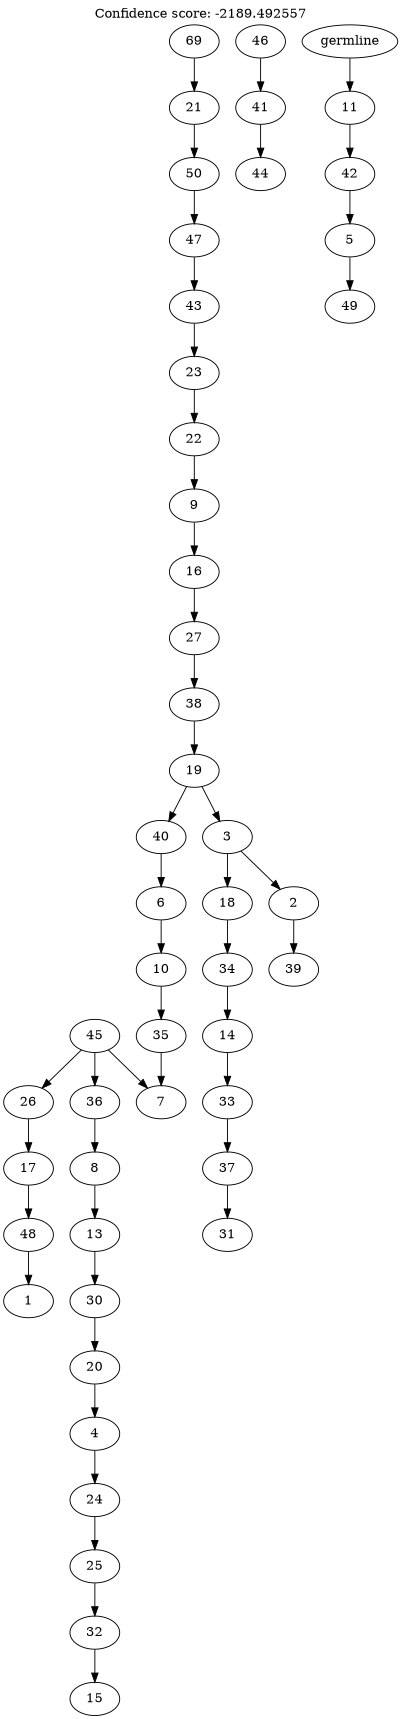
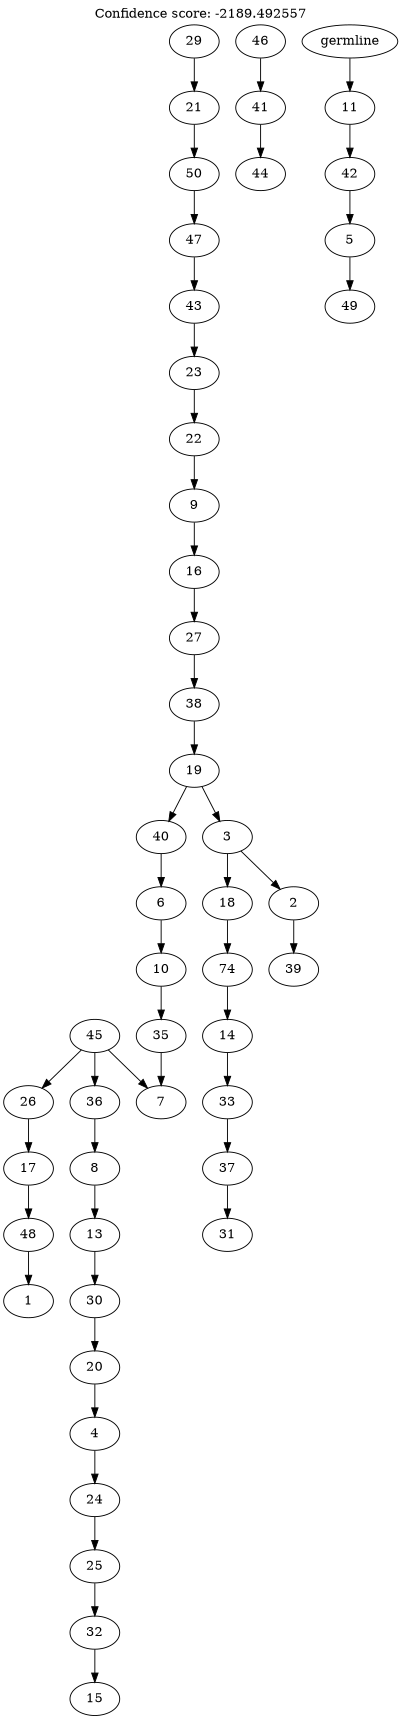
(194, 41) -> (194, 41)
(227, 970) -> (227, 970)
